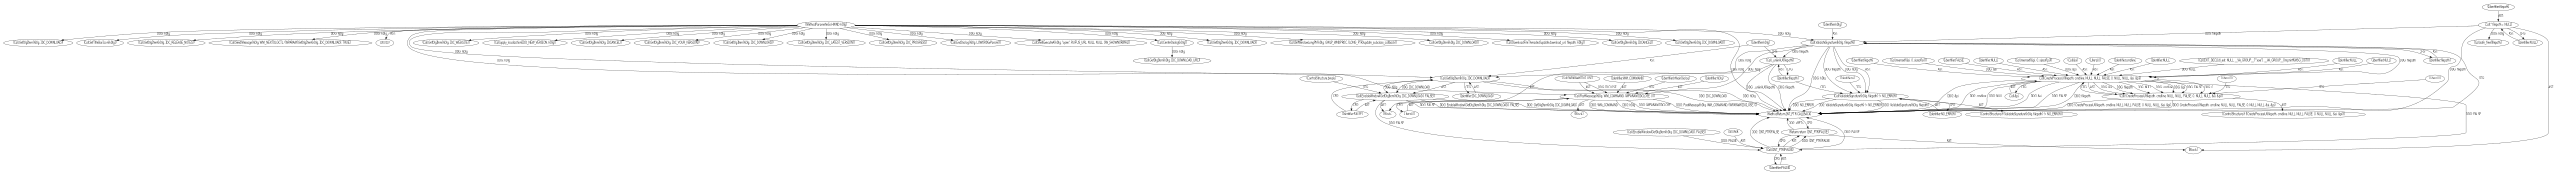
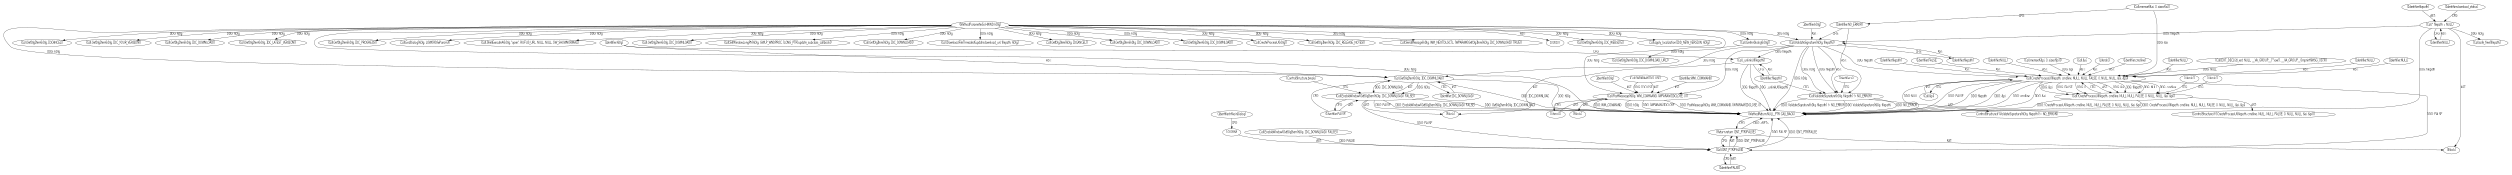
none -> (2462, 7)
(100, 43) -> (1270, 43)
(1647, 87) -> (1232, 122)
(1928, 101) -> (1999, 16)
(1789, 114) -> (1772, 114)
